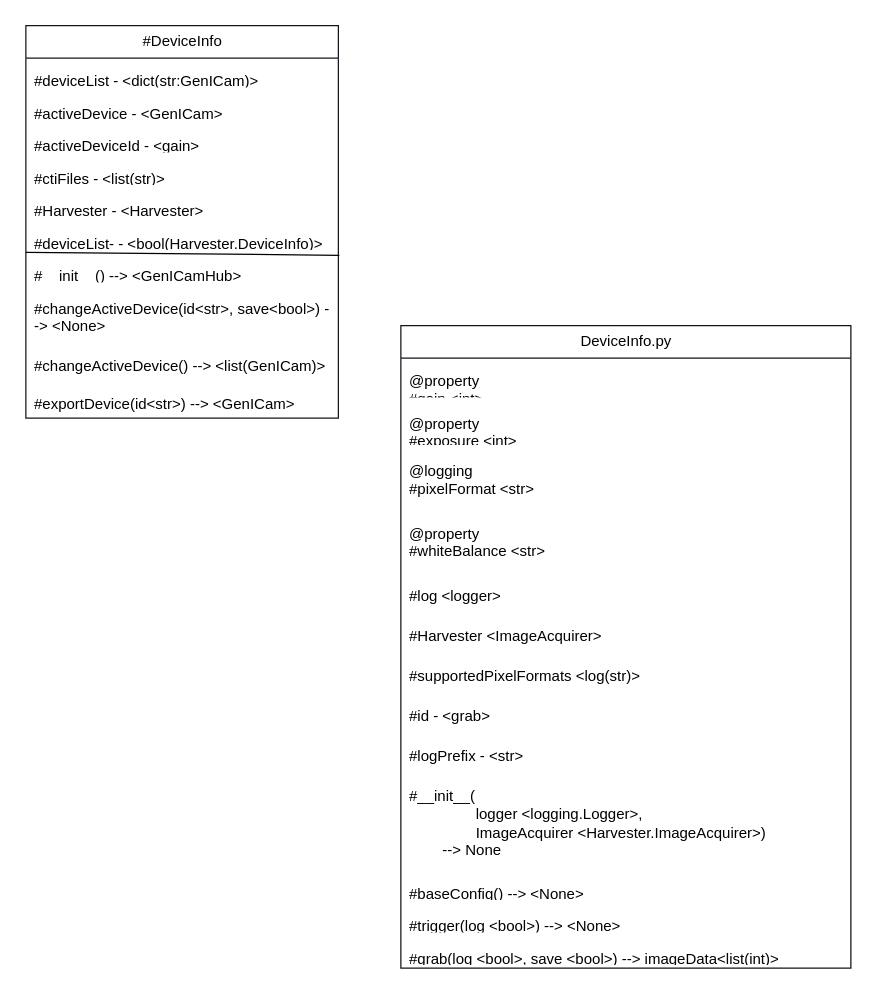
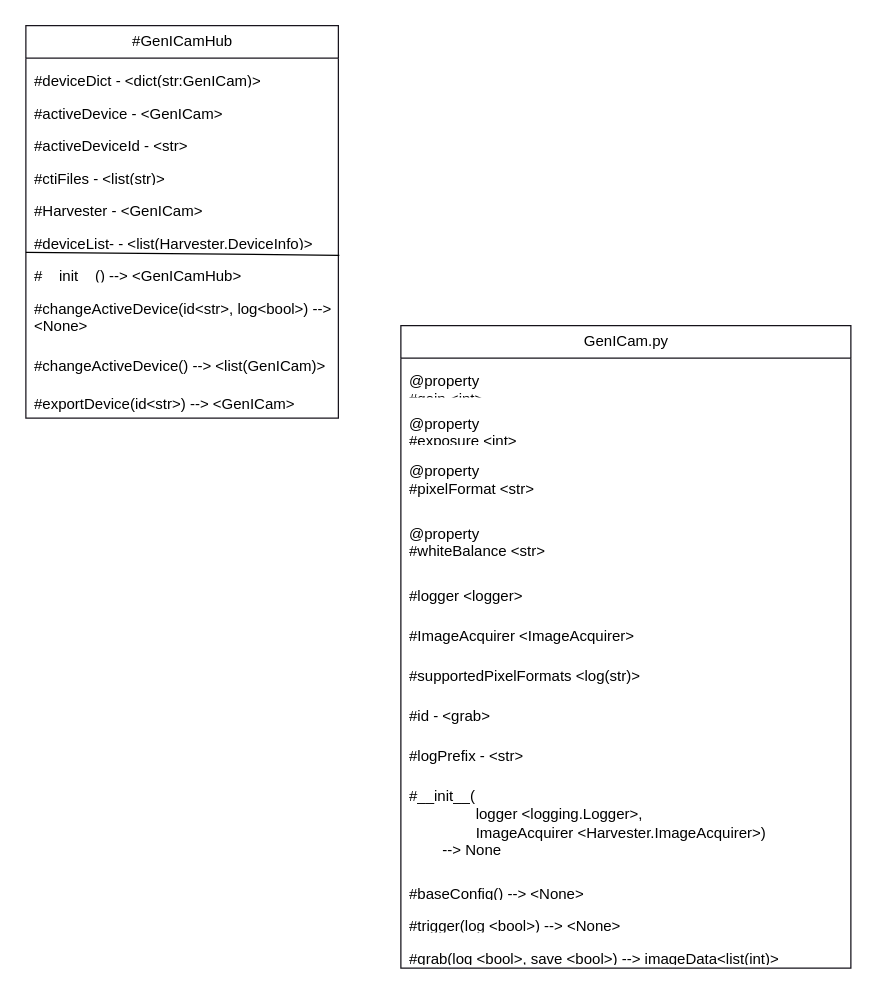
(183, 42) -> (183, 42)
(161, 82) -> (161, 82)
(125, 147) -> (123, 147)
(131, 212) -> (123, 212)
(183, 254) -> (183, 254)
(183, 319) -> (183, 319)
(626, 342) -> (626, 342)
(479, 481) -> (479, 481)
(458, 597) -> (471, 597)
(515, 637) -> (530, 637)
